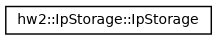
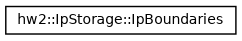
(109, 20) -> (121, 20)
